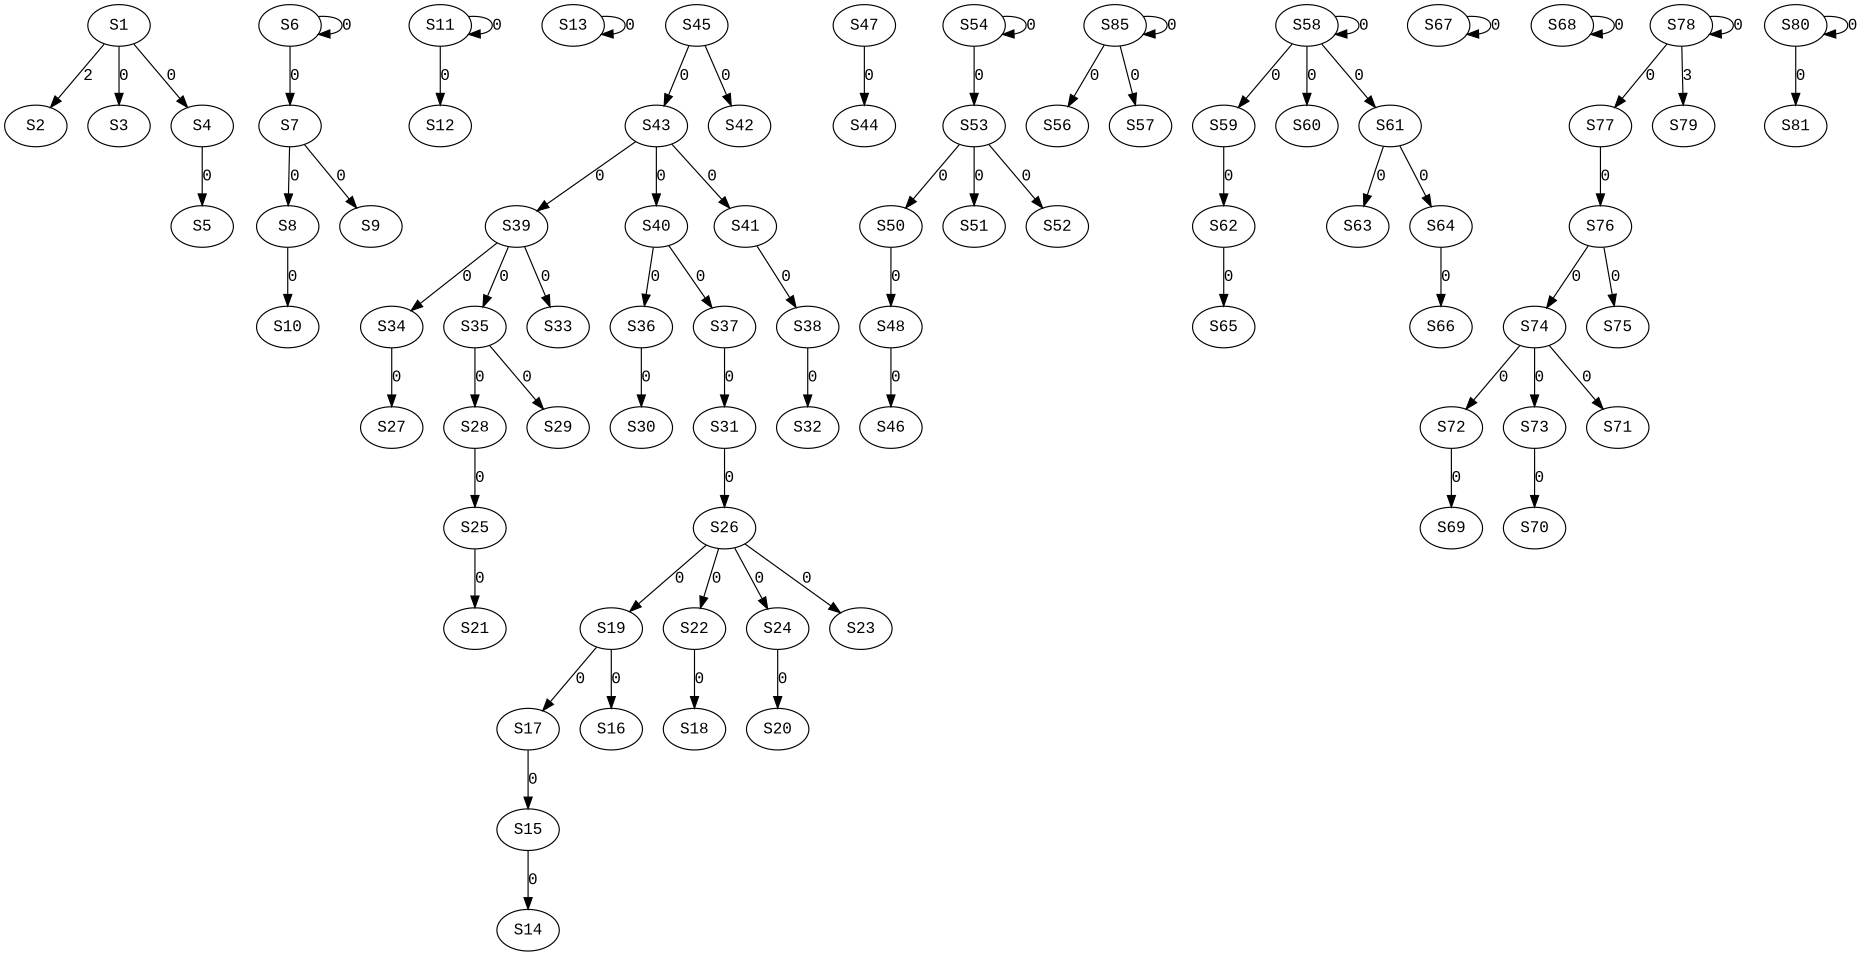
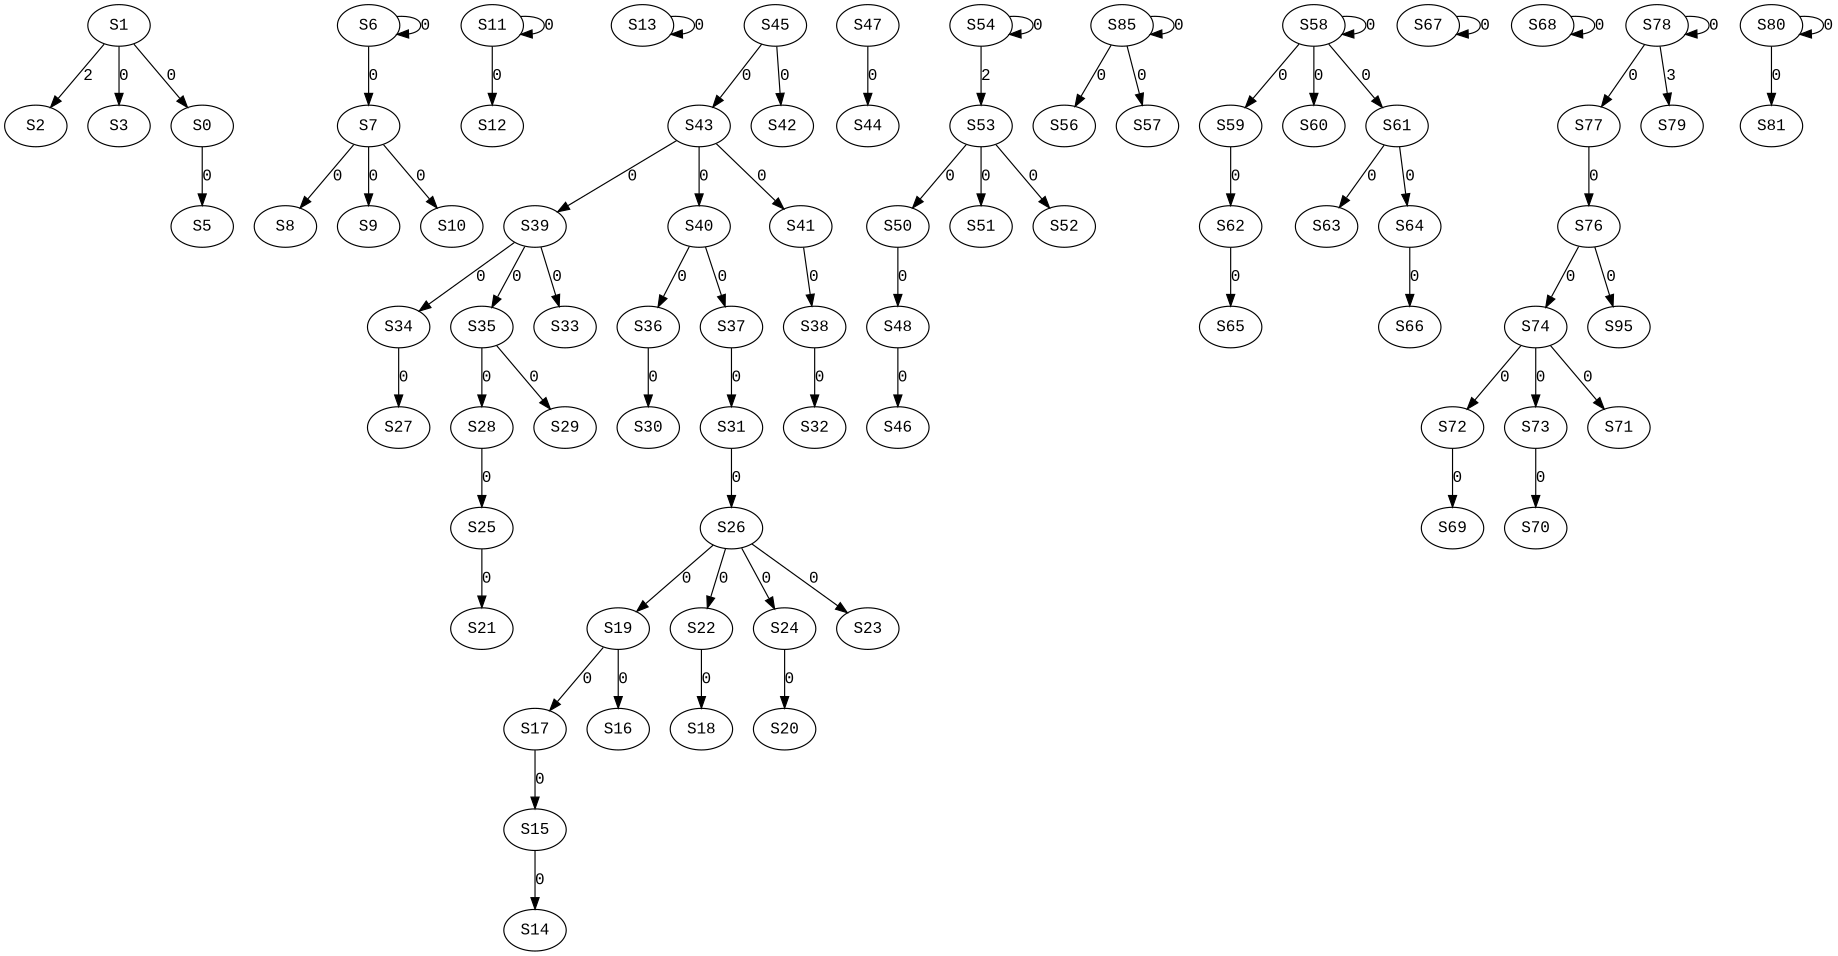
(979, 76) -> (986, 76)
(202, 126) -> (202, 126)
(288, 271) -> (406, 172)
(1618, 327) -> (1619, 327)
